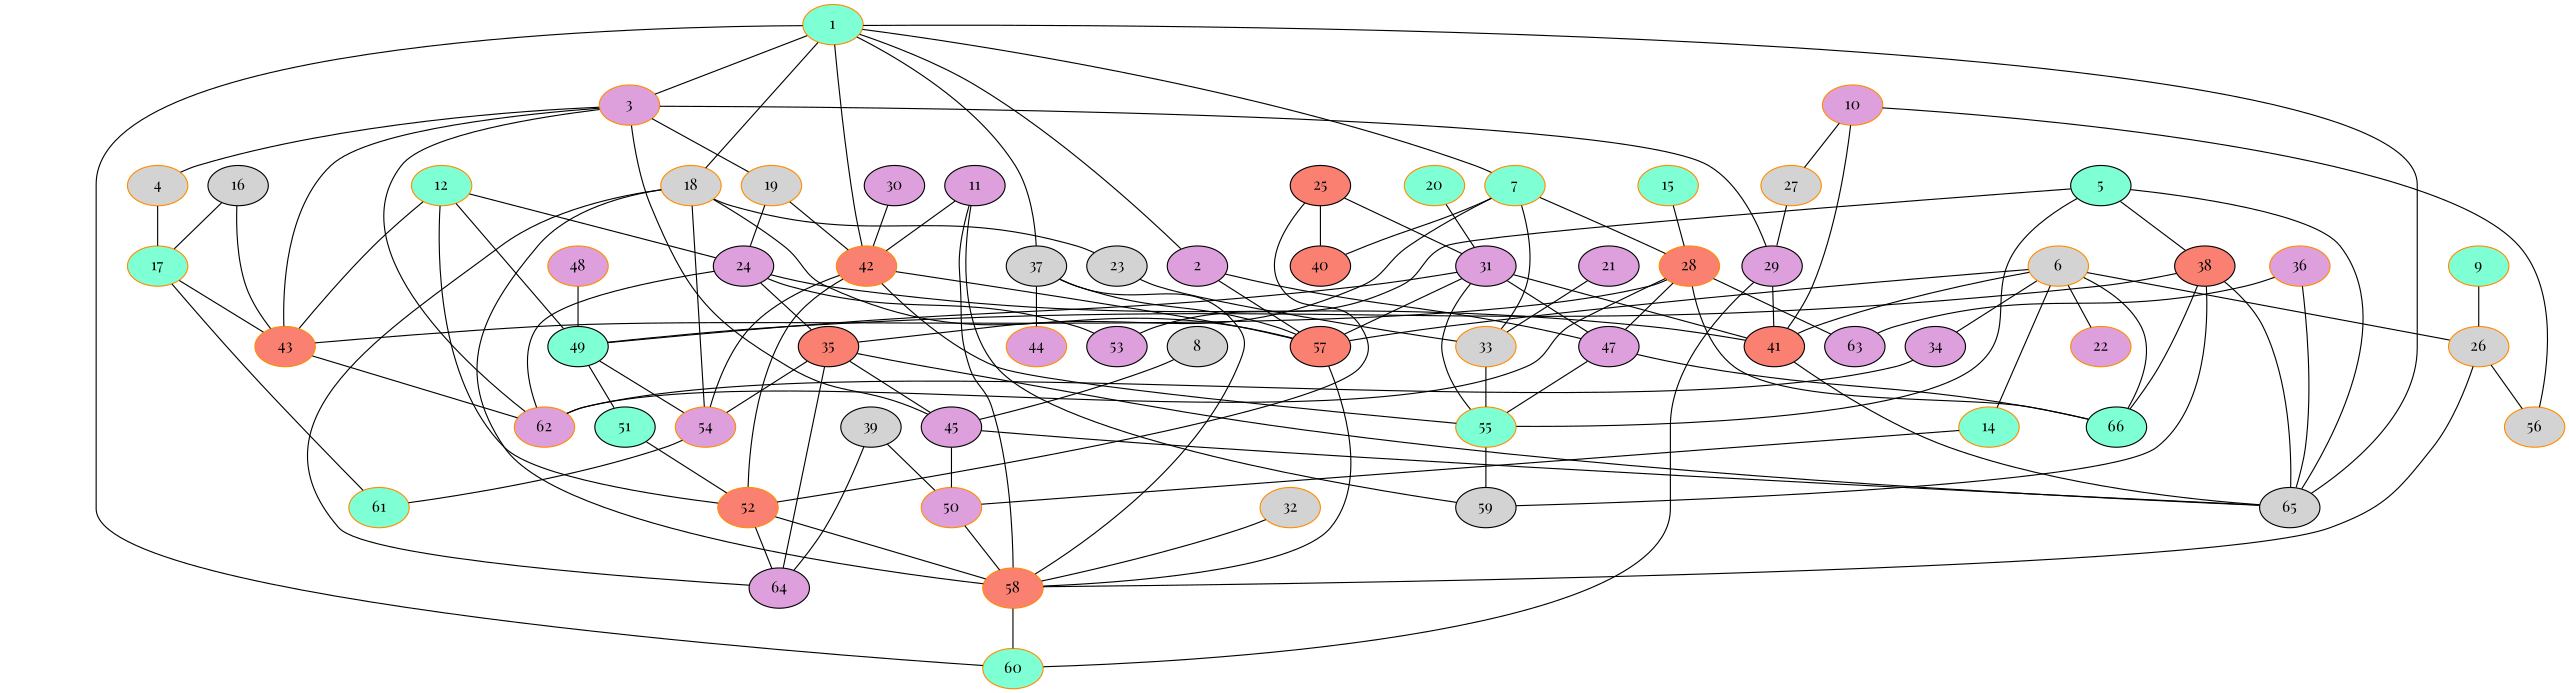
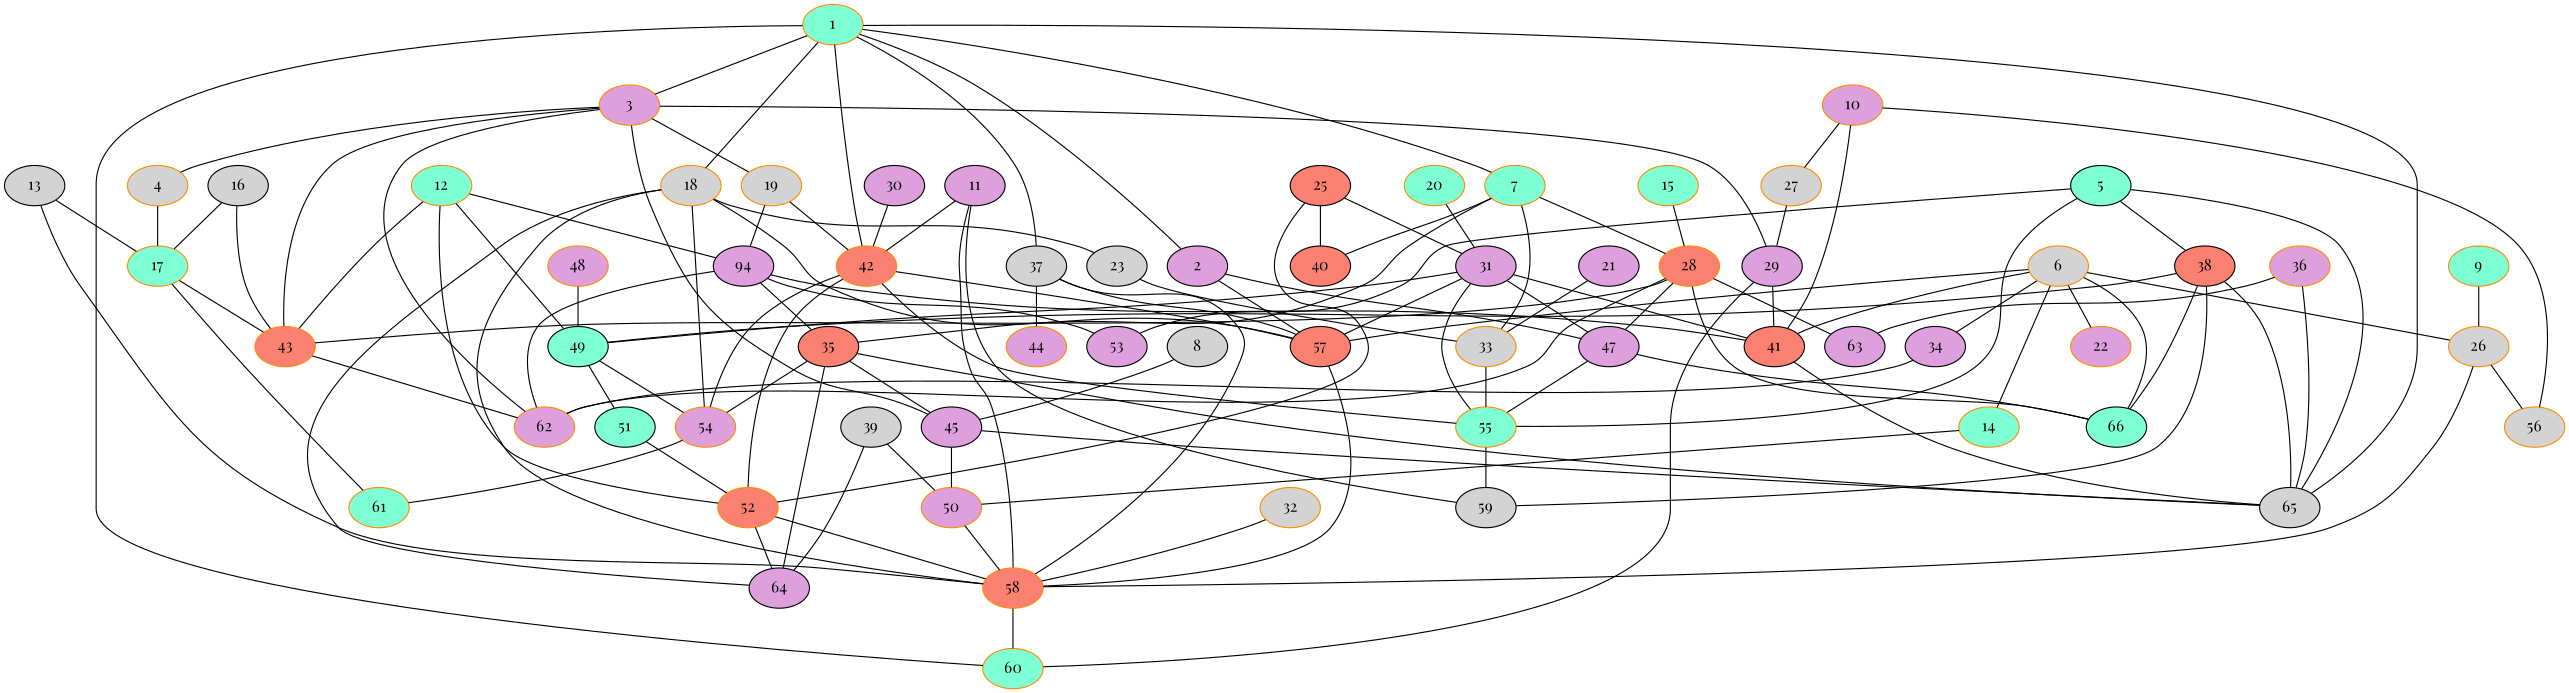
none -> (35, 186)
(744, 266) -> (744, 266)
